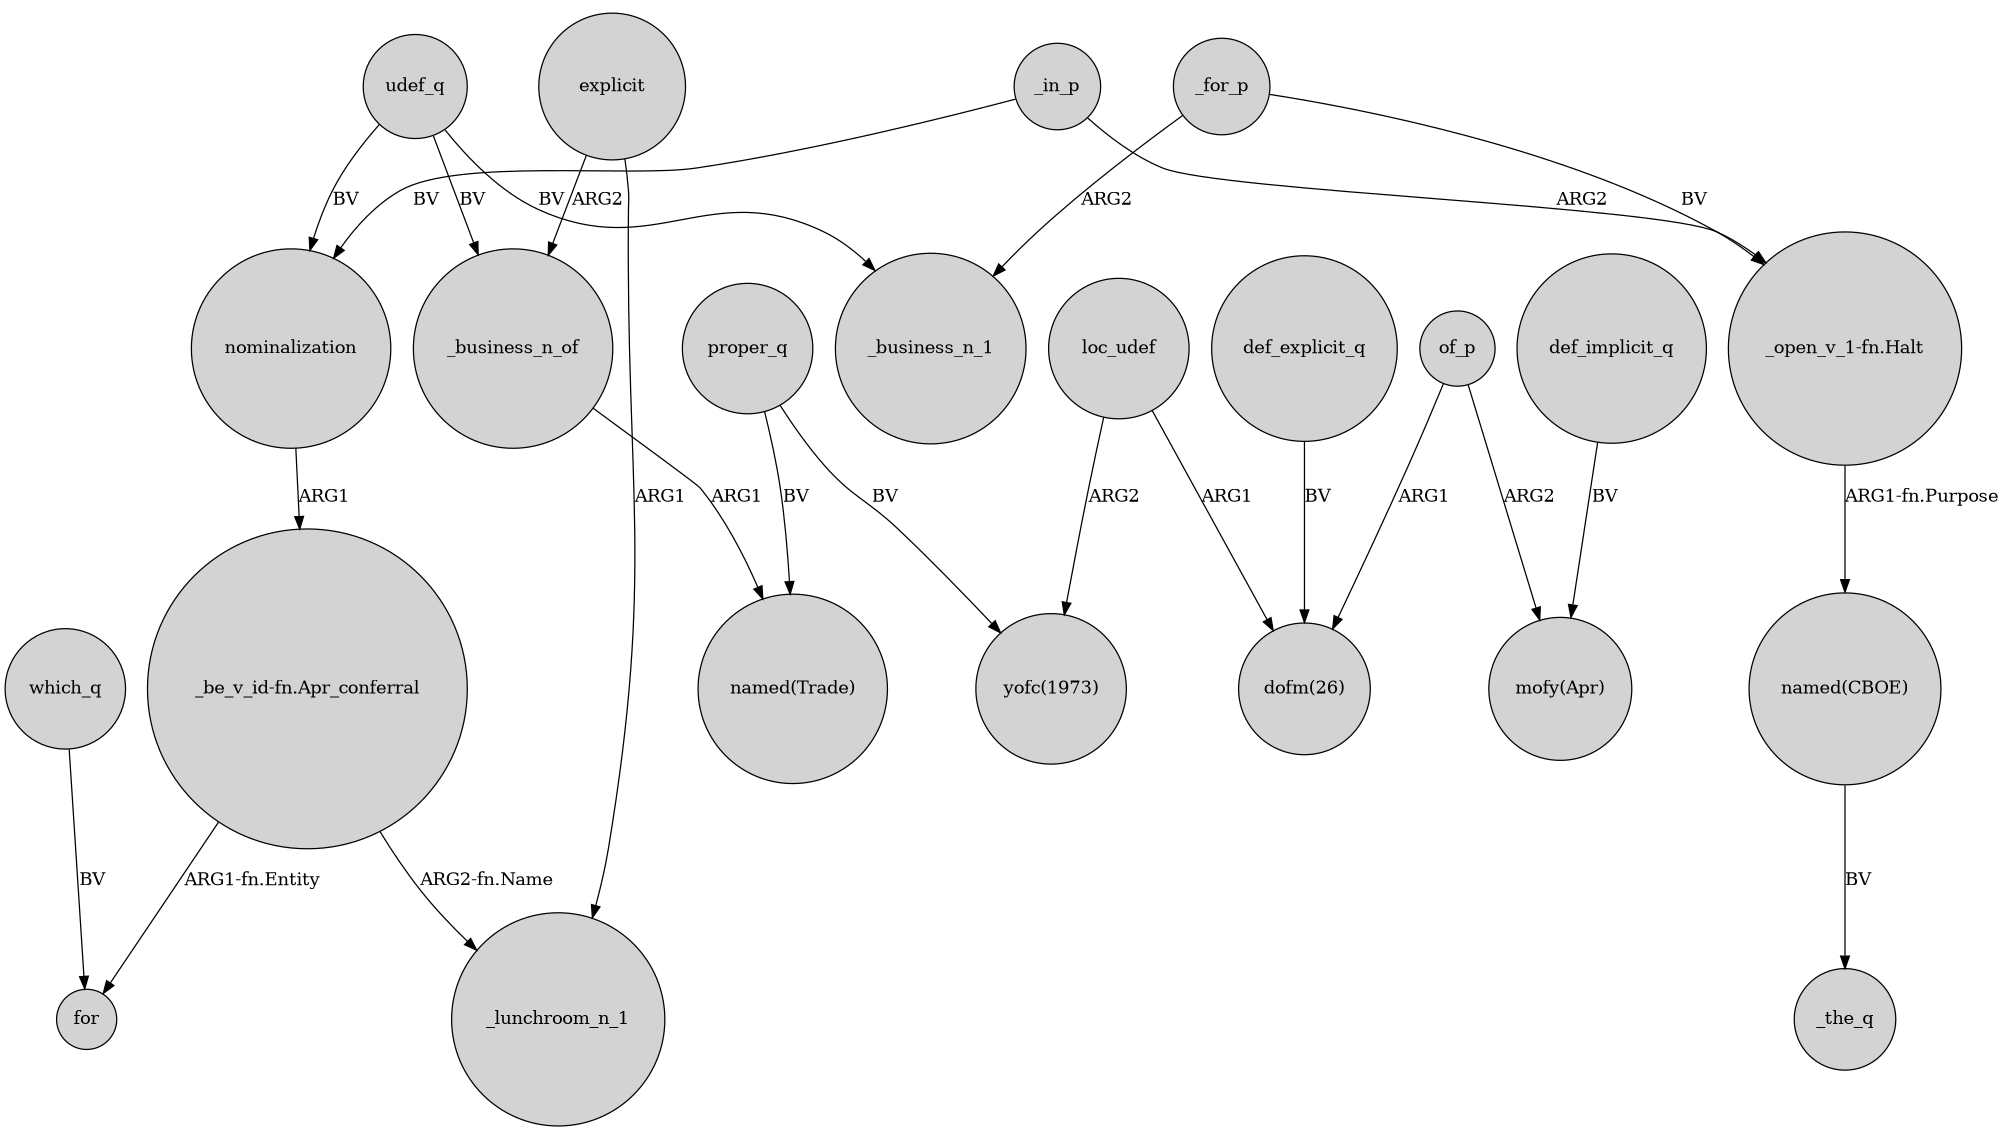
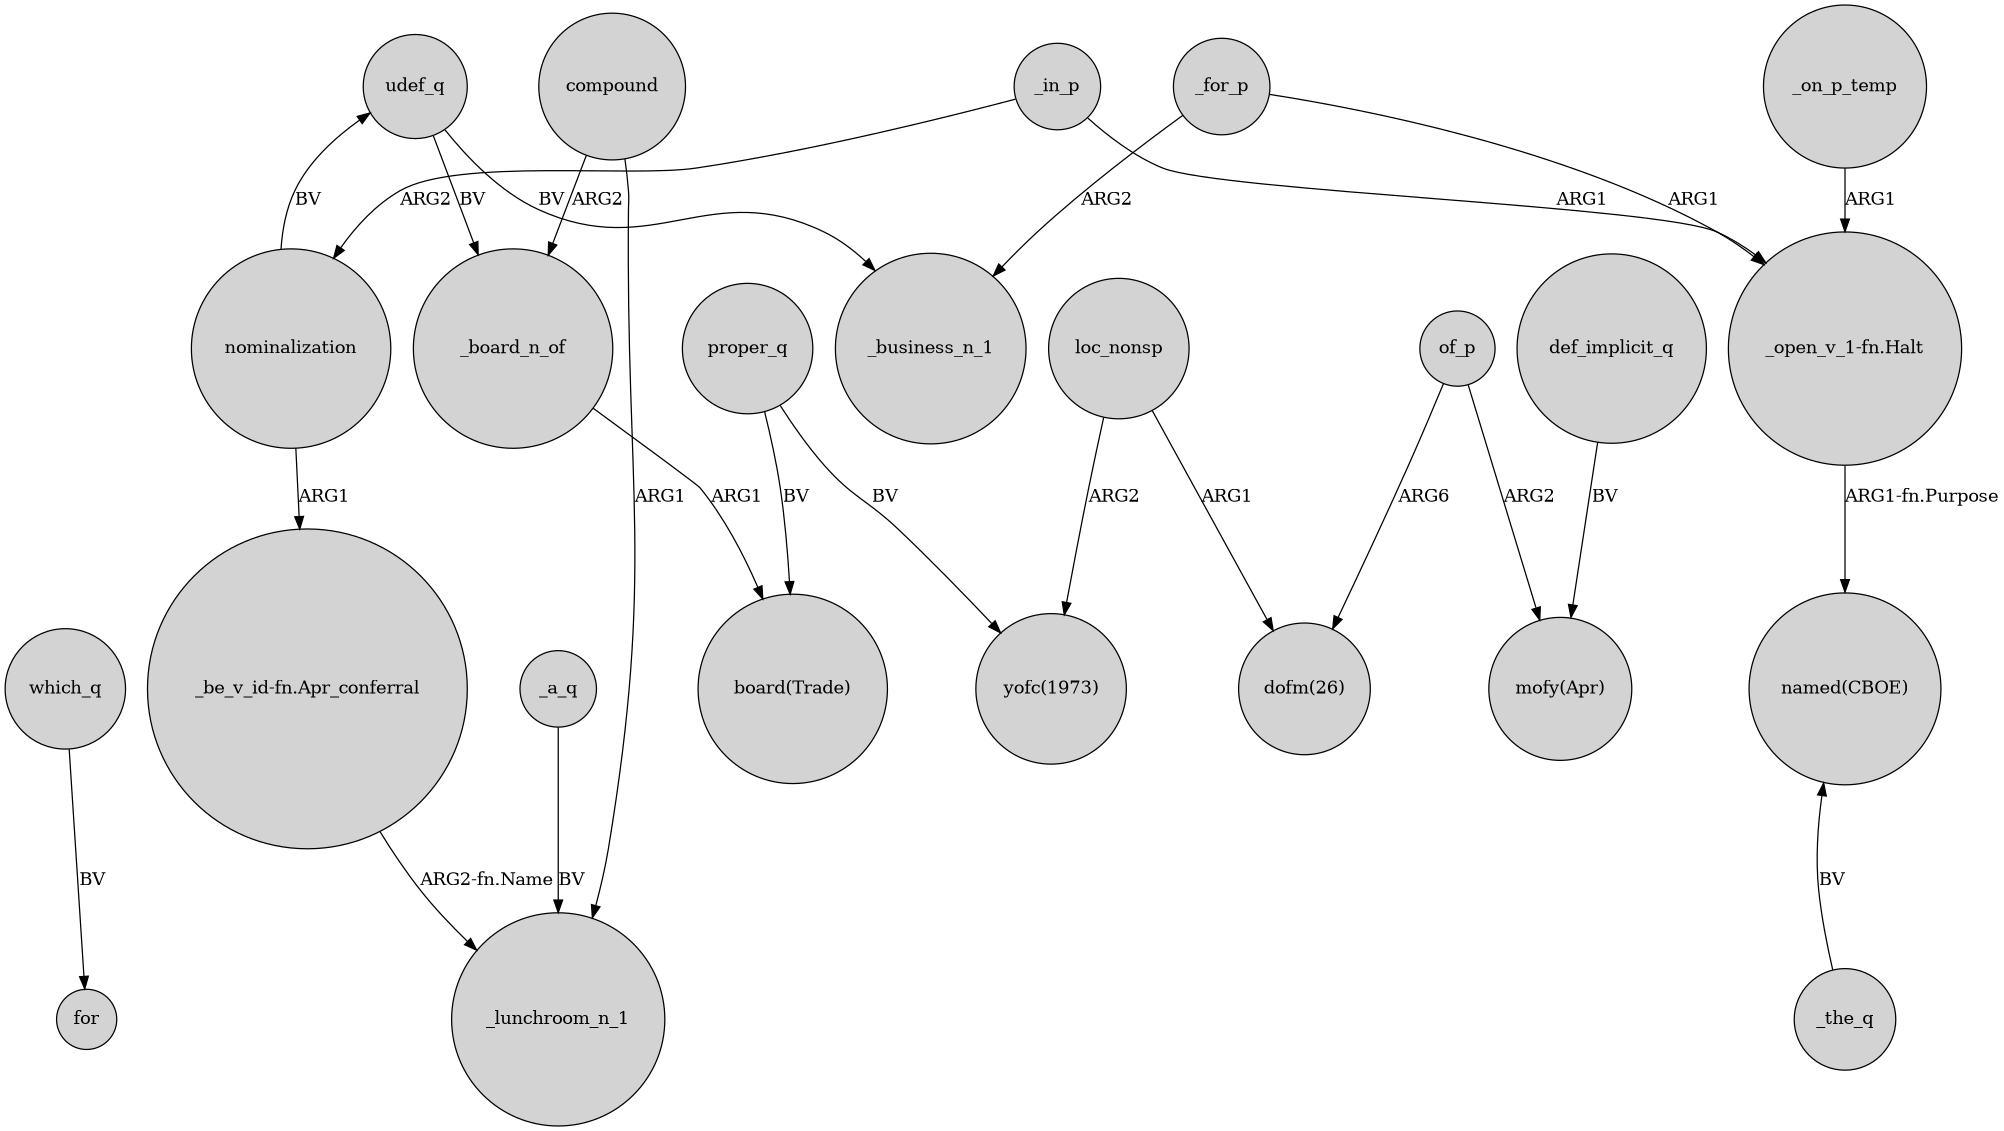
(612, 87) -> (612, 87)
none -> (1845, 87)
(340, 178) -> (304, 175)
(426, 200) -> (426, 200)
(1582, 200) -> (1582, 200)
(1694, 200) -> (1694, 200)
(513, 349) -> (513, 349)
(1119, 349) -> (1119, 349)
(1304, 349) -> none
(1424, 497) -> (1424, 497)
none -> (558, 689)
(793, 689) -> (793, 689)
(1845, 871) -> (1818, 883)
(164, 902) -> none
